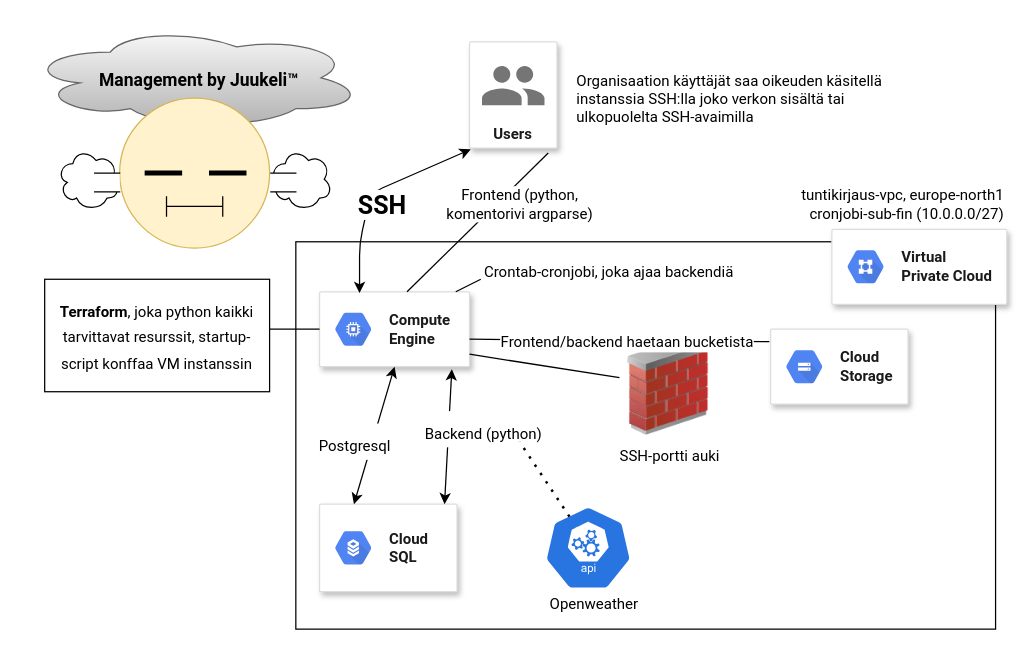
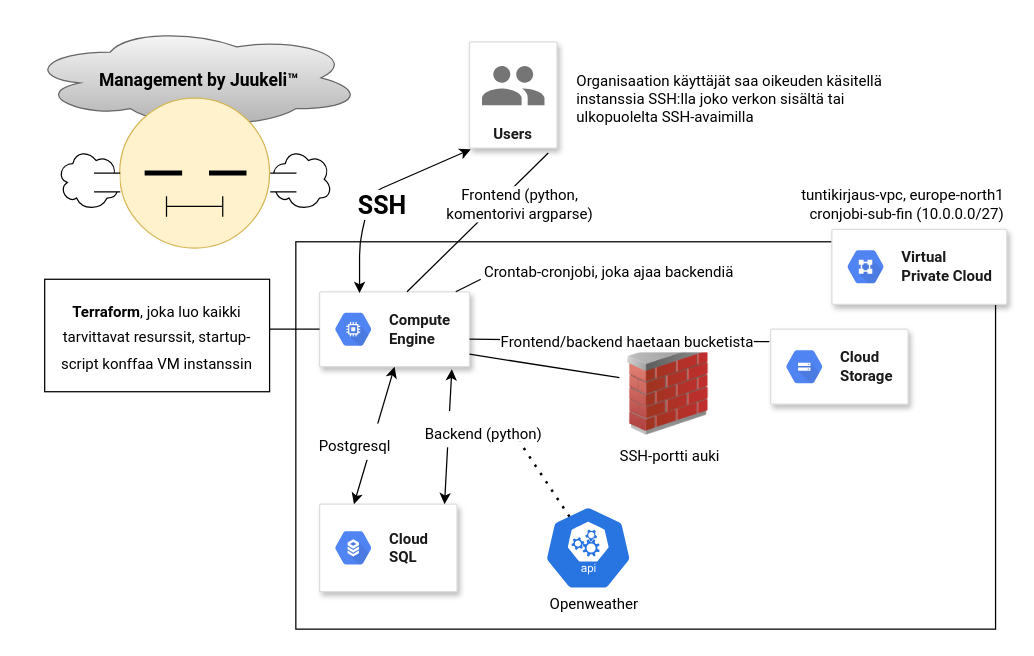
(157, 336) -> (157, 336)
